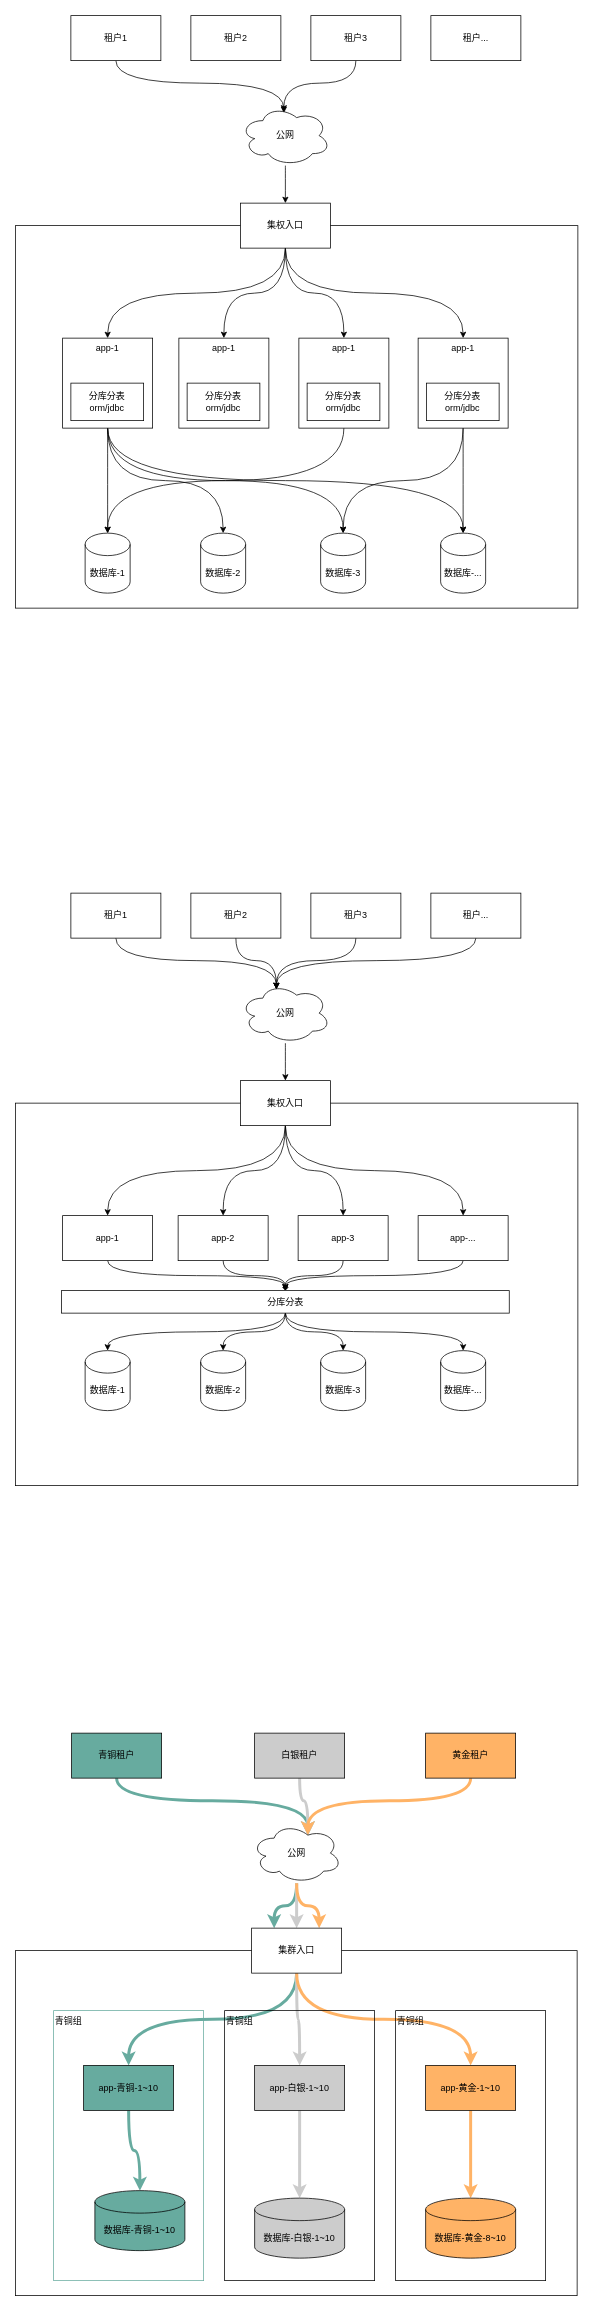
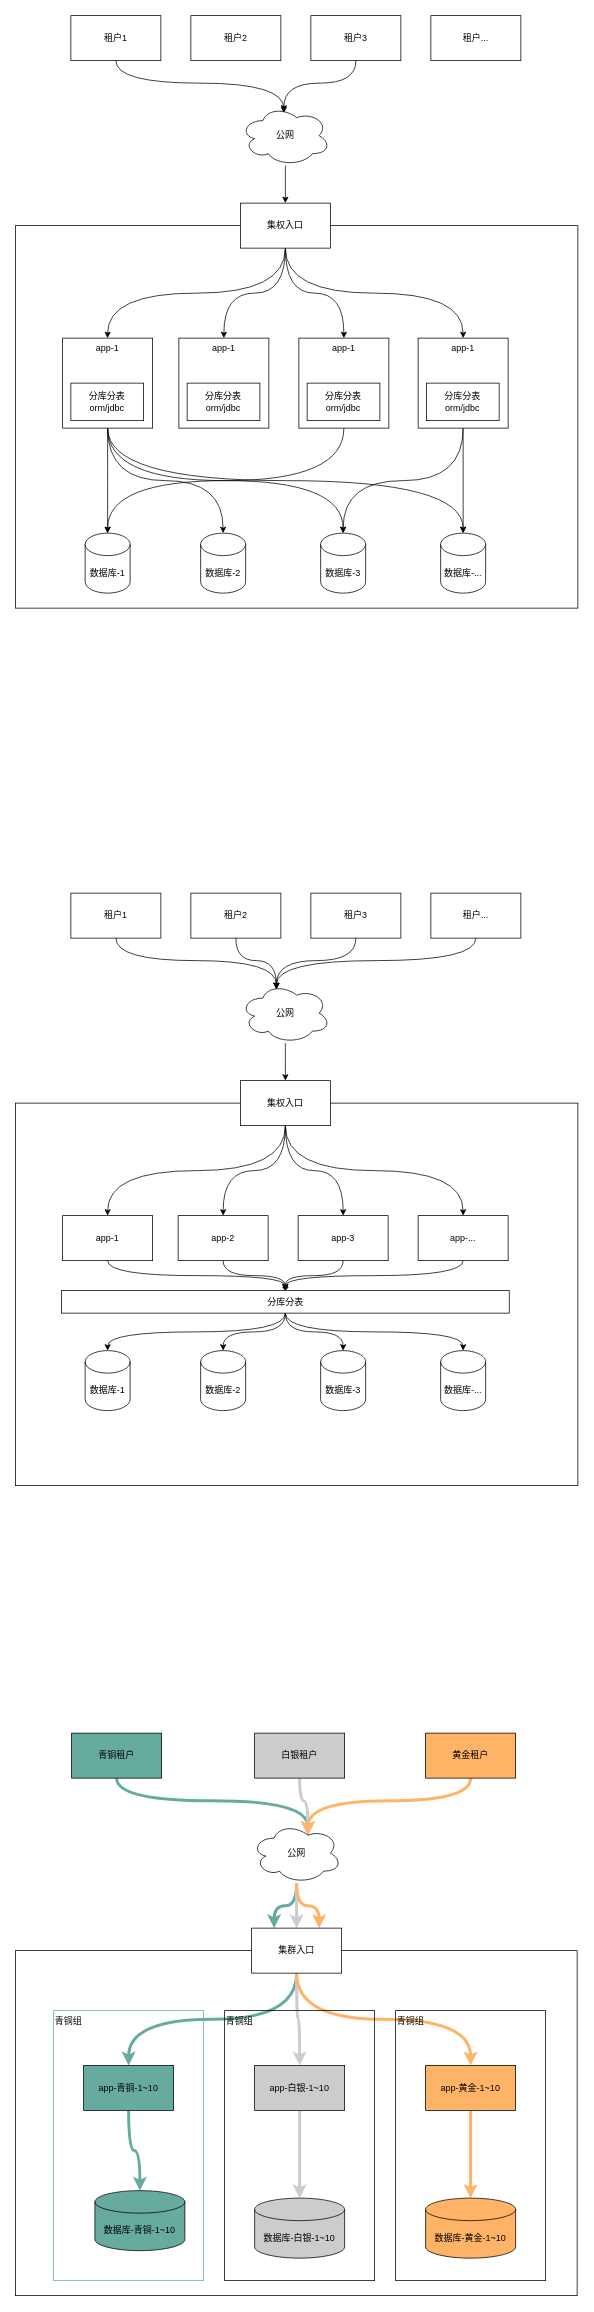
(471, 2238) -> (471, 2238)
